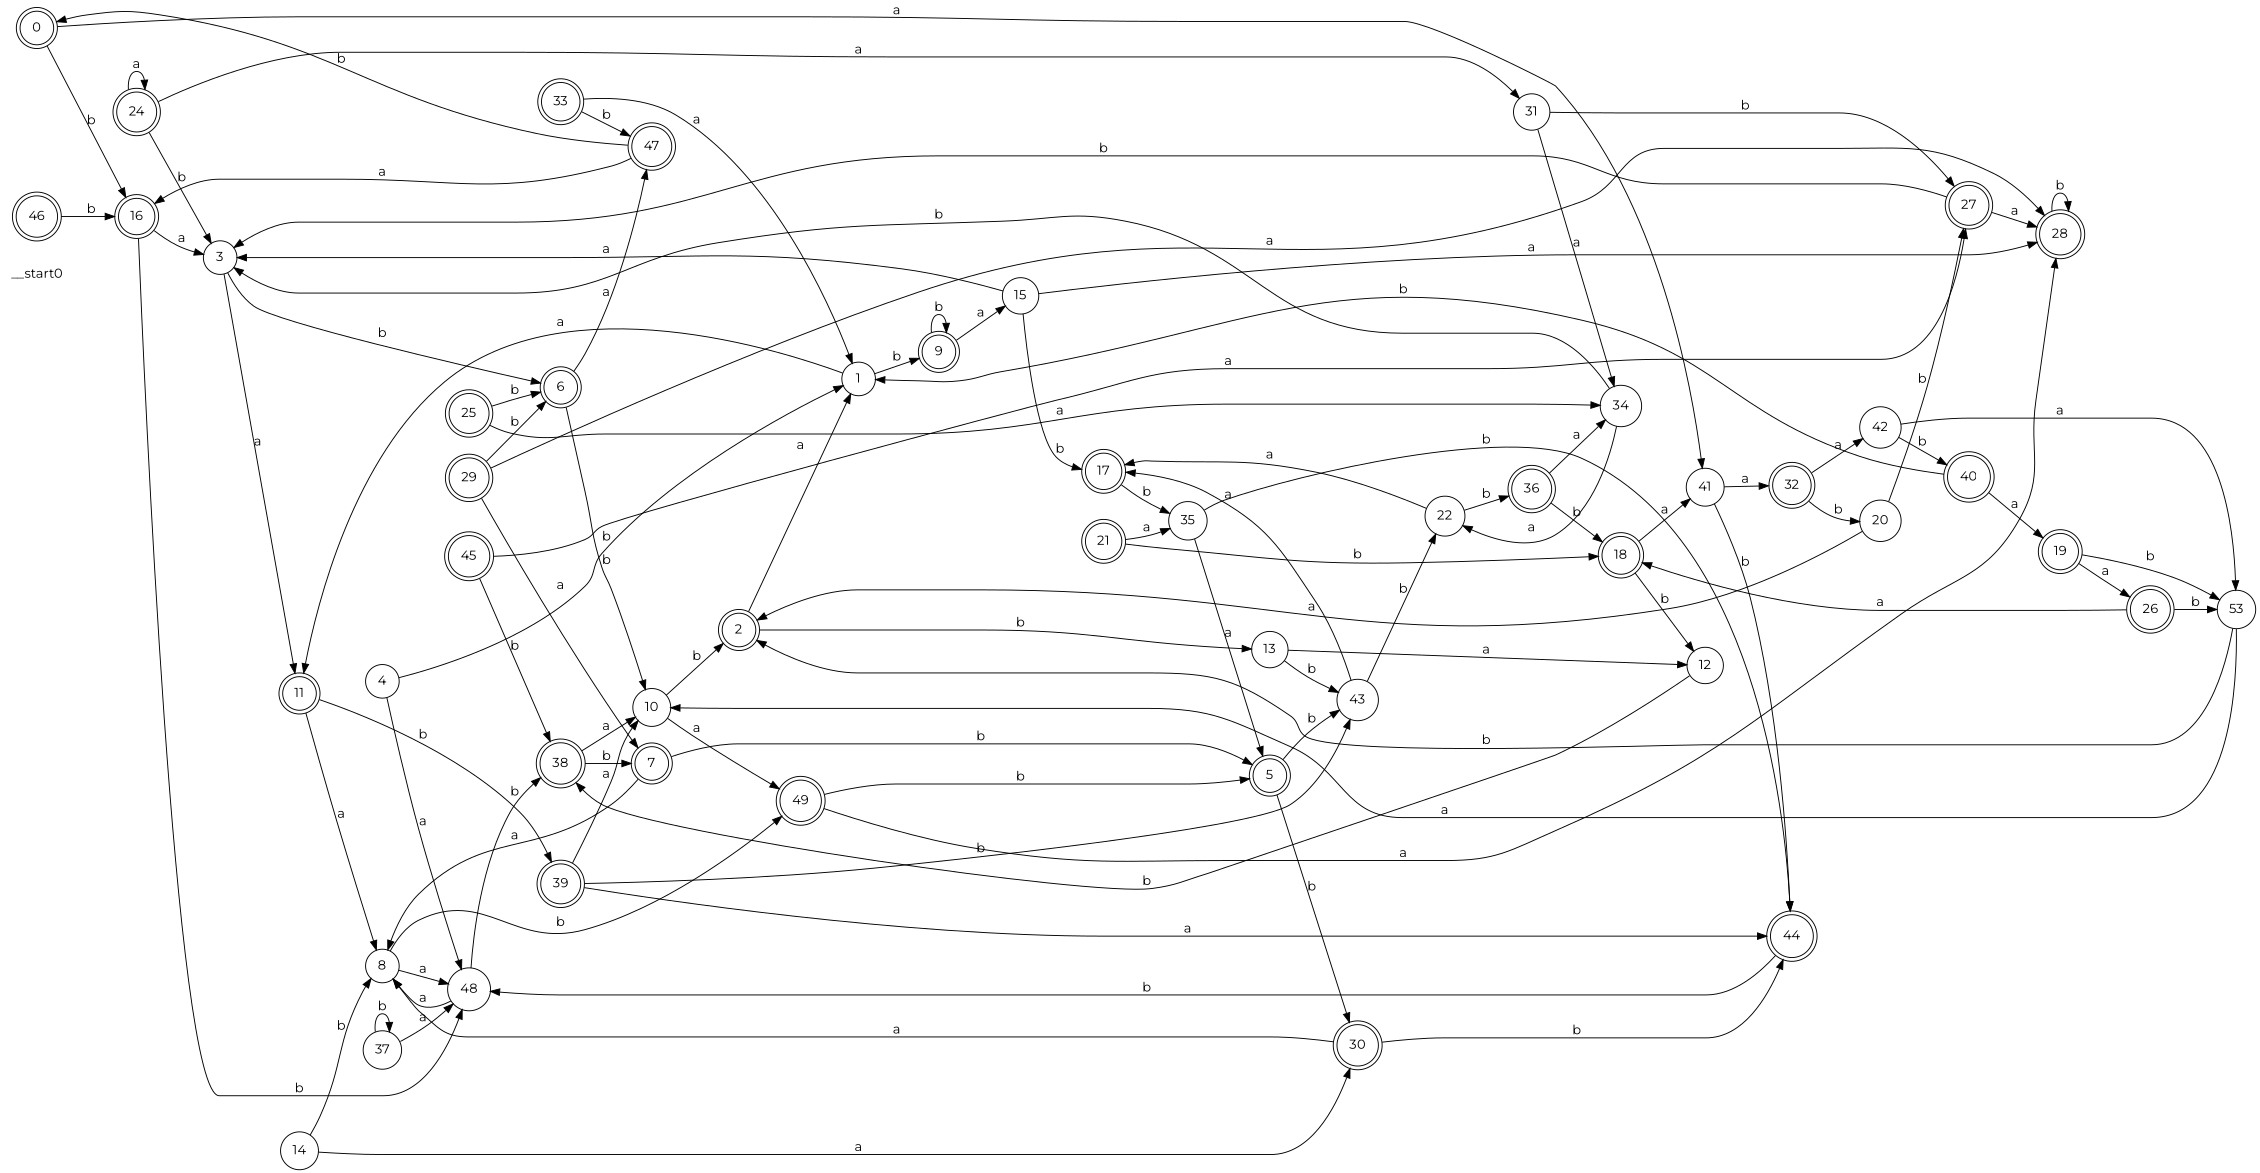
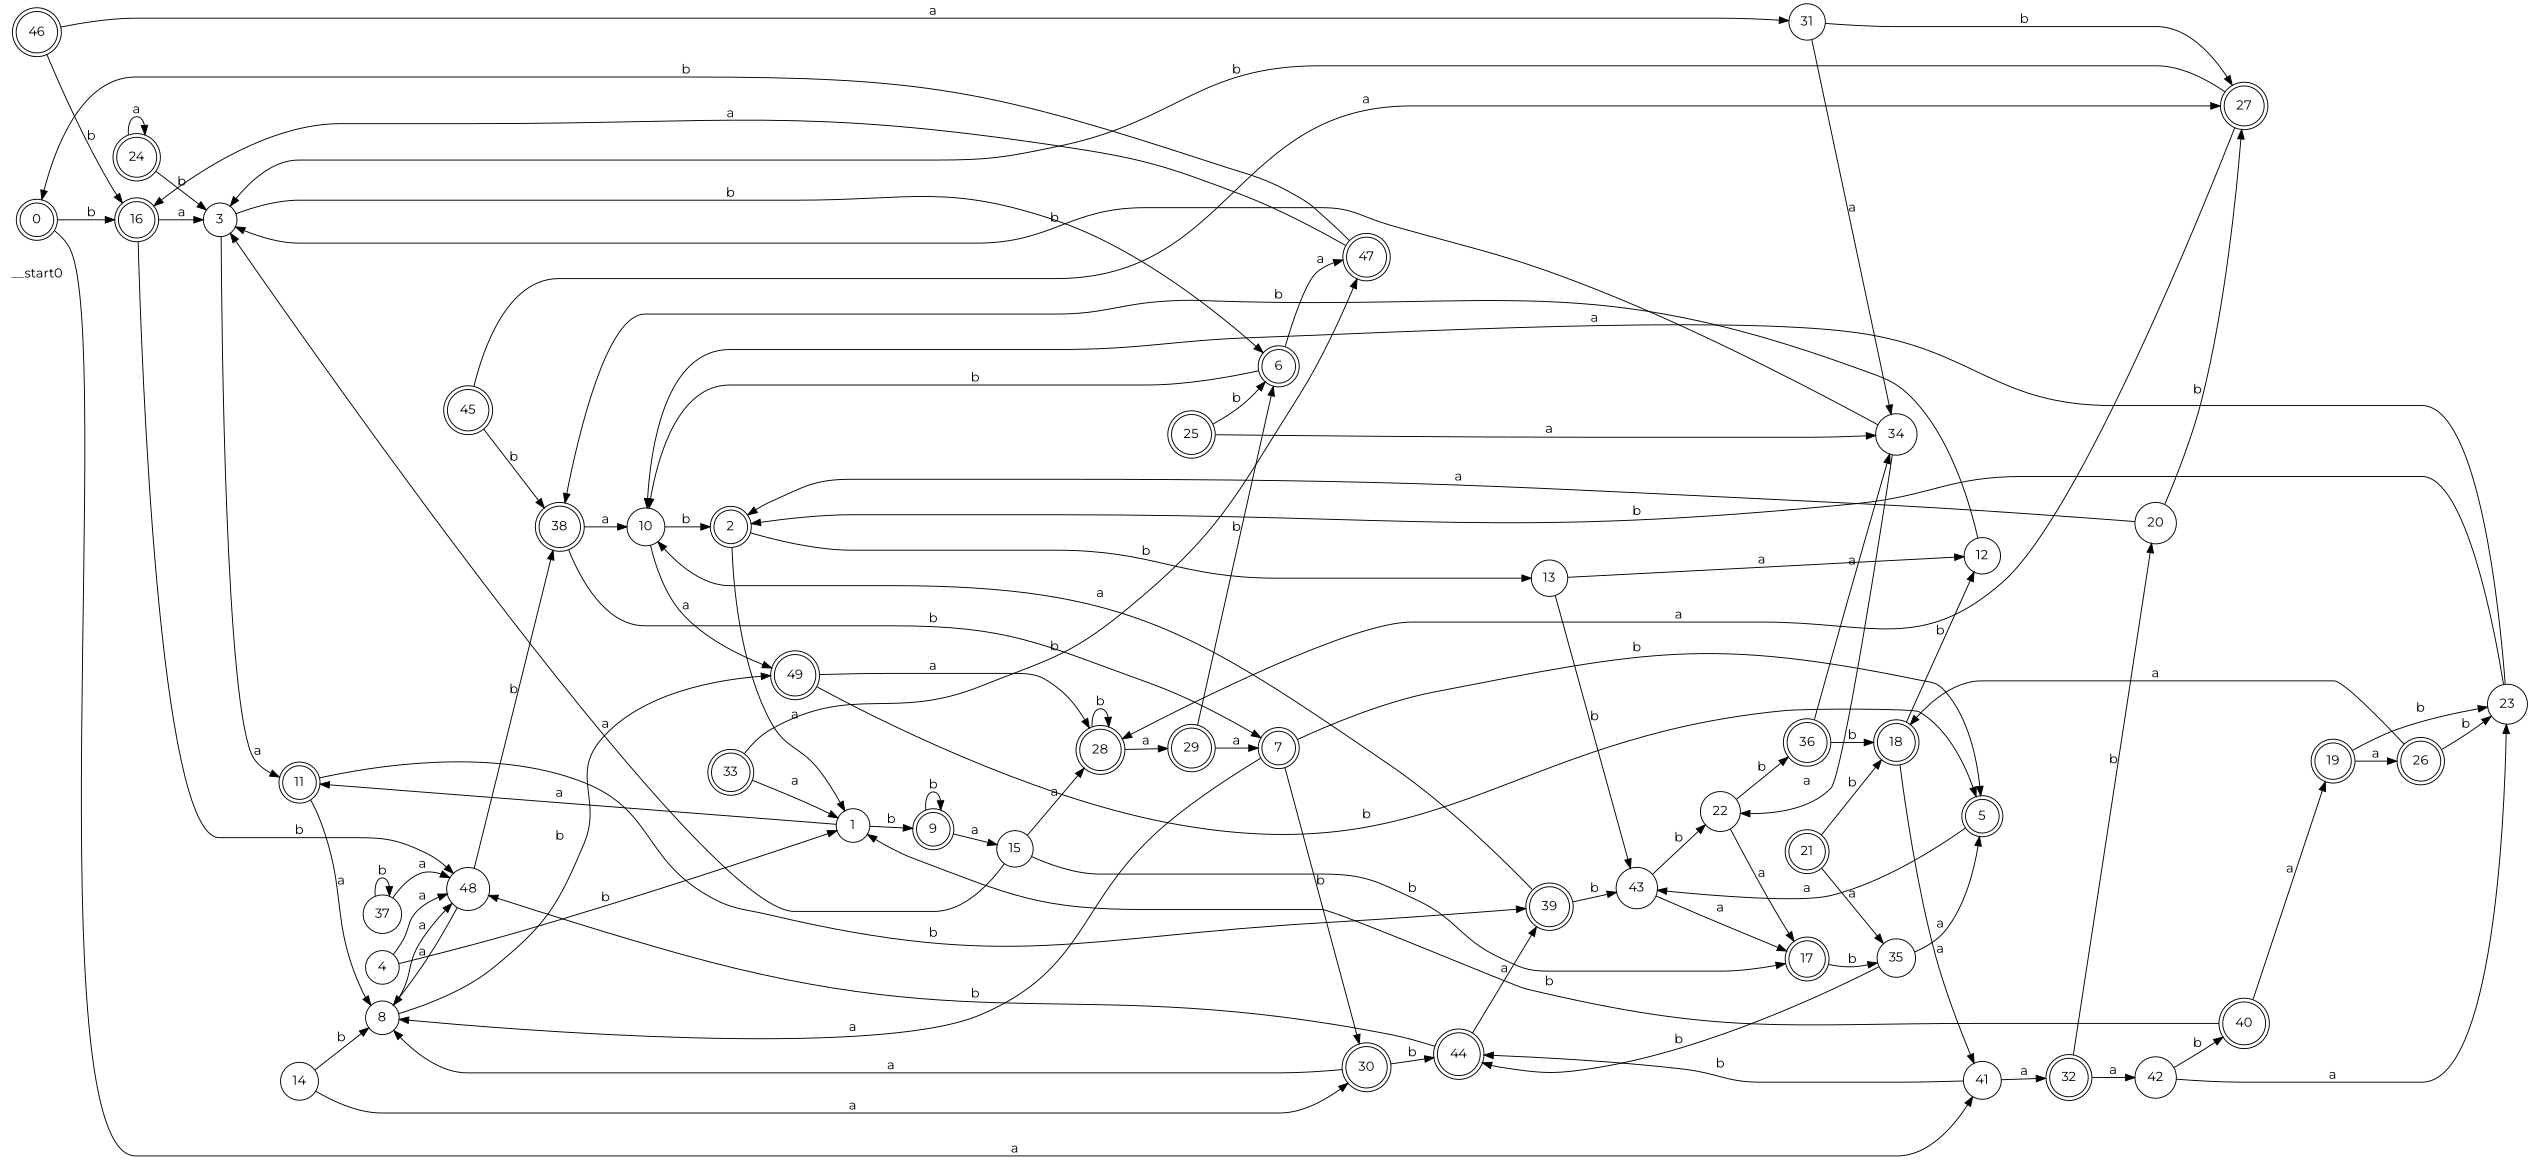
(837, 57) -> (920, 18)
(1265, 249) -> (1142, 749)
(2236, 609) -> (2507, 704)
(1312, 719) -> (1807, 889)
(1312, 904) -> (1321, 901)
(1169, 936) -> (1501, 986)
